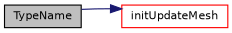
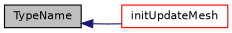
(96, 9) -> (107, 24)
